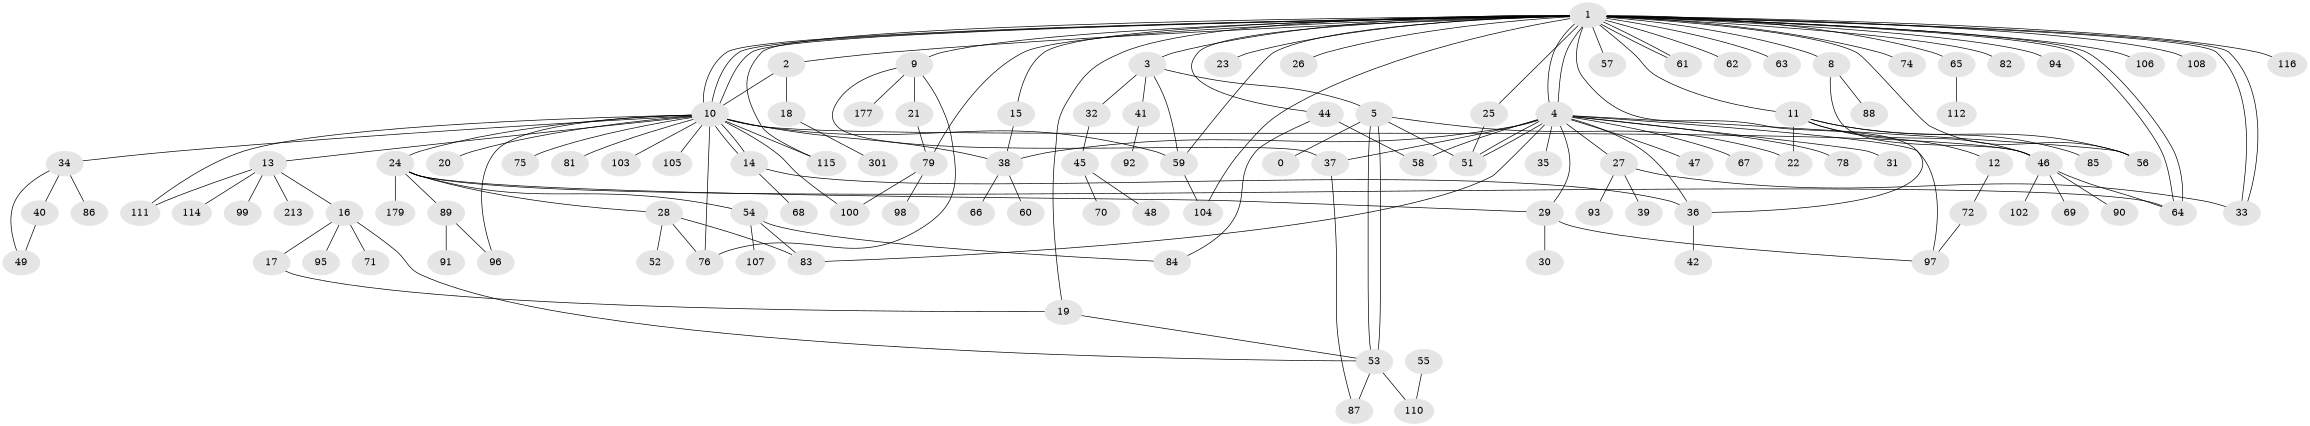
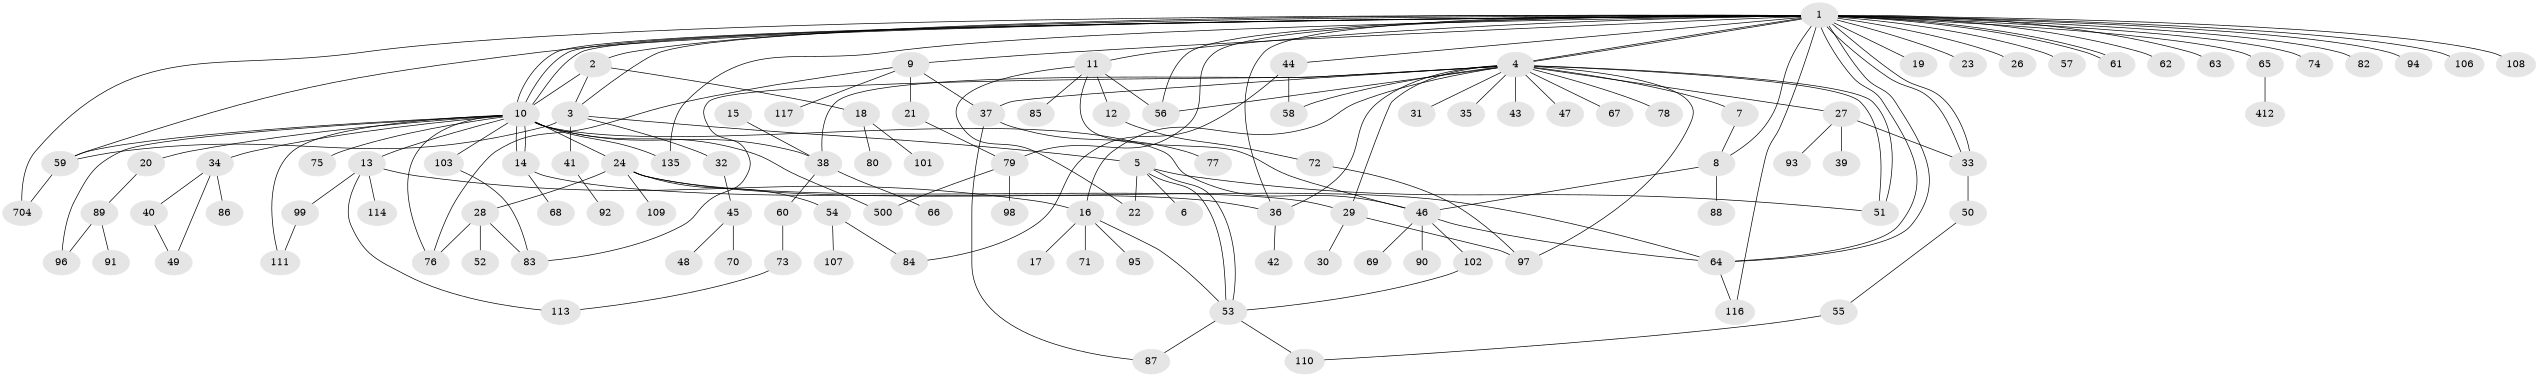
(1277, 24) -> none
none -> (582, 89)
(864, 114) -> (784, 114)
(1489, 114) -> none
none -> (1516, 114)
none -> (1740, 114)
(1957, 114) -> (2265, 114)
none -> (1280, 133)
(570, 164) -> none
(672, 164) -> none
(826, 164) -> (671, 164)
none -> (873, 164)
(878, 164) -> (924, 164)
none -> (1213, 164)
(1281, 164) -> (1184, 213)
(203, 186) -> (290, 238)
(421, 188) -> (123, 188)
(294, 213) -> (561, 312)
(395, 213) -> (656, 213)
(850, 213) -> (883, 213)
(1203, 213) -> (22, 213)
none -> (1968, 213)
(778, 238) -> (505, 201)
none -> (783, 263)
none -> (1726, 287)
(664, 306) -> none
(1219, 337) -> (1354, 296)
